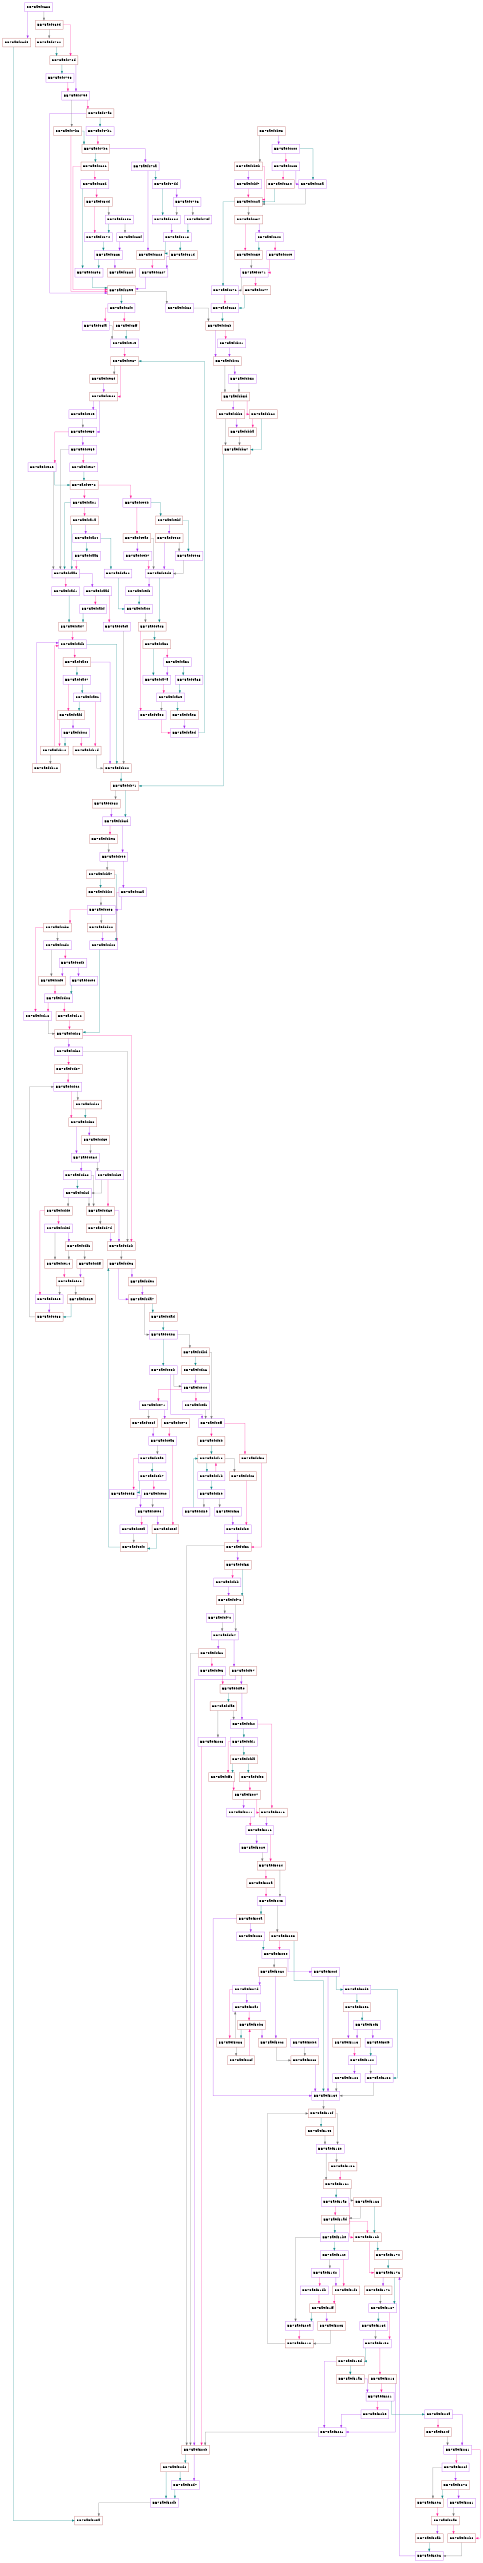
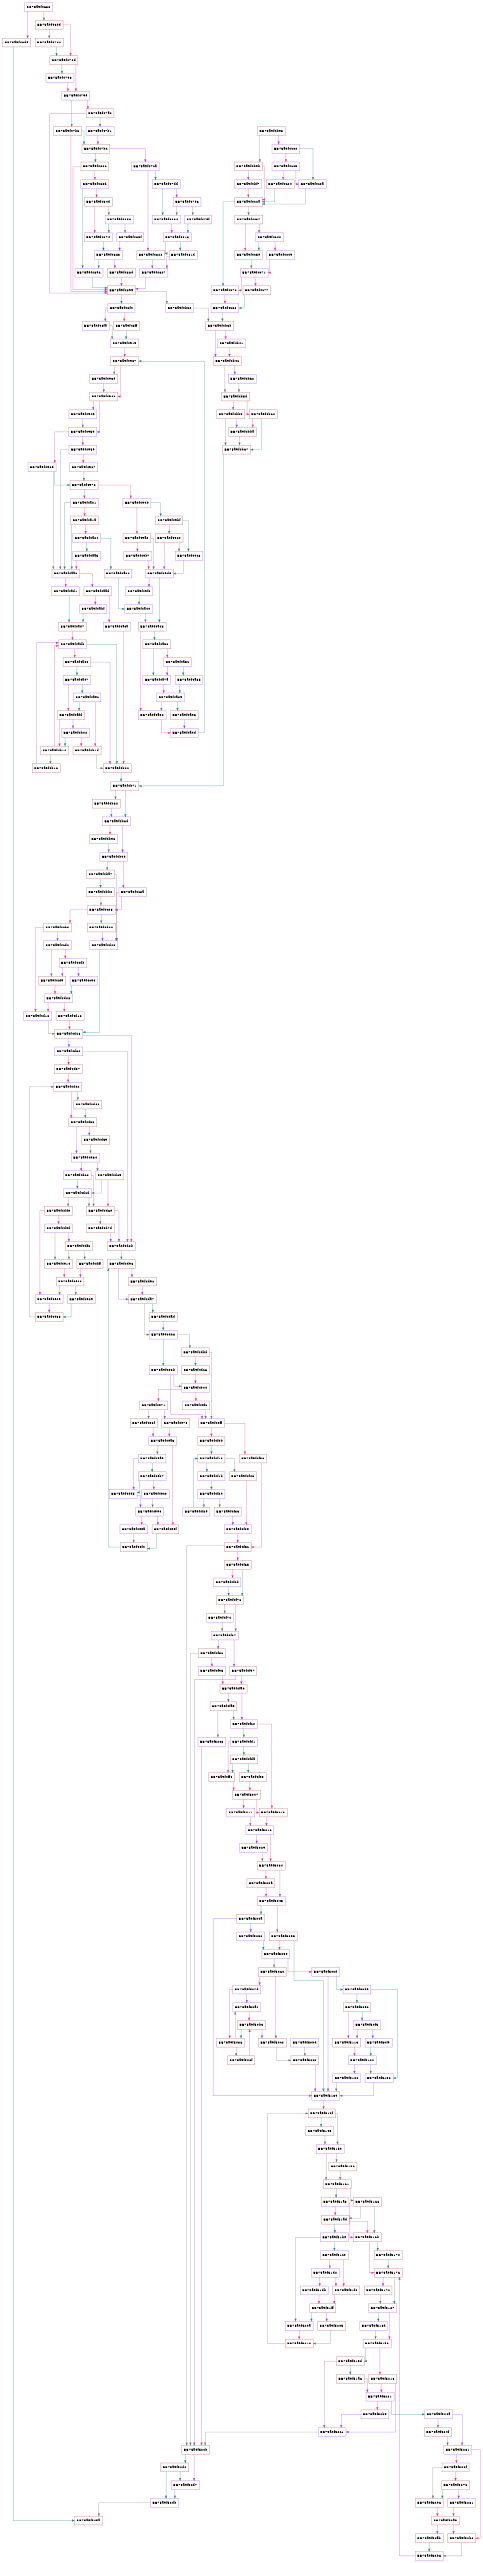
none -> (121, 280)
(216, 1469) -> none
